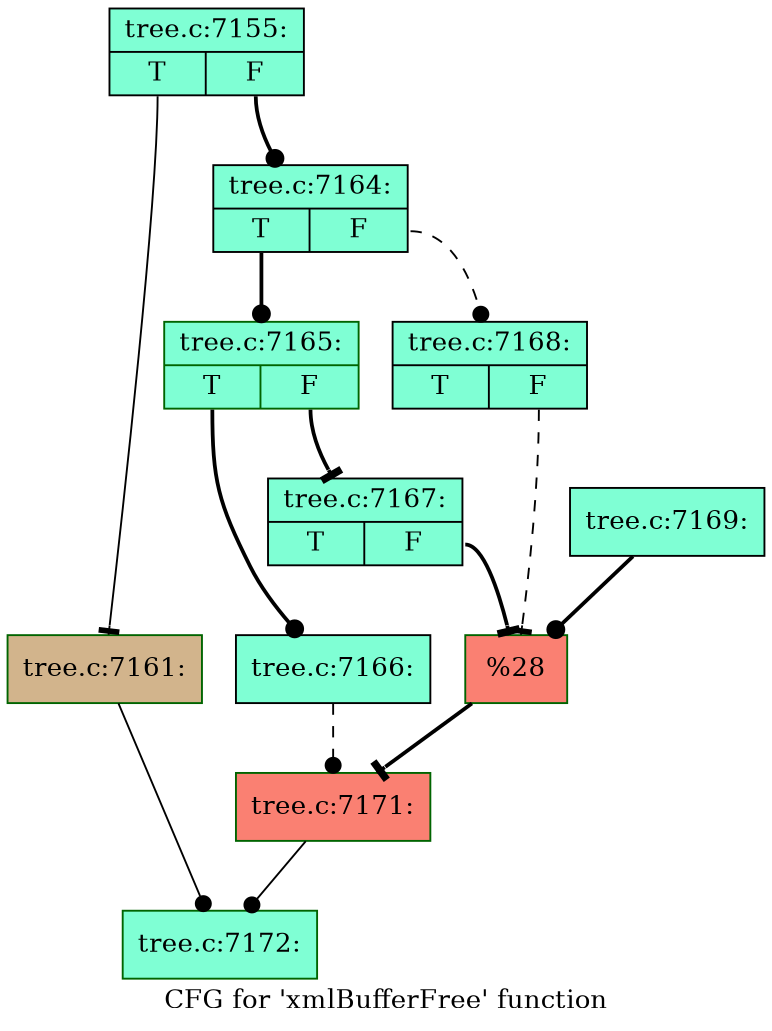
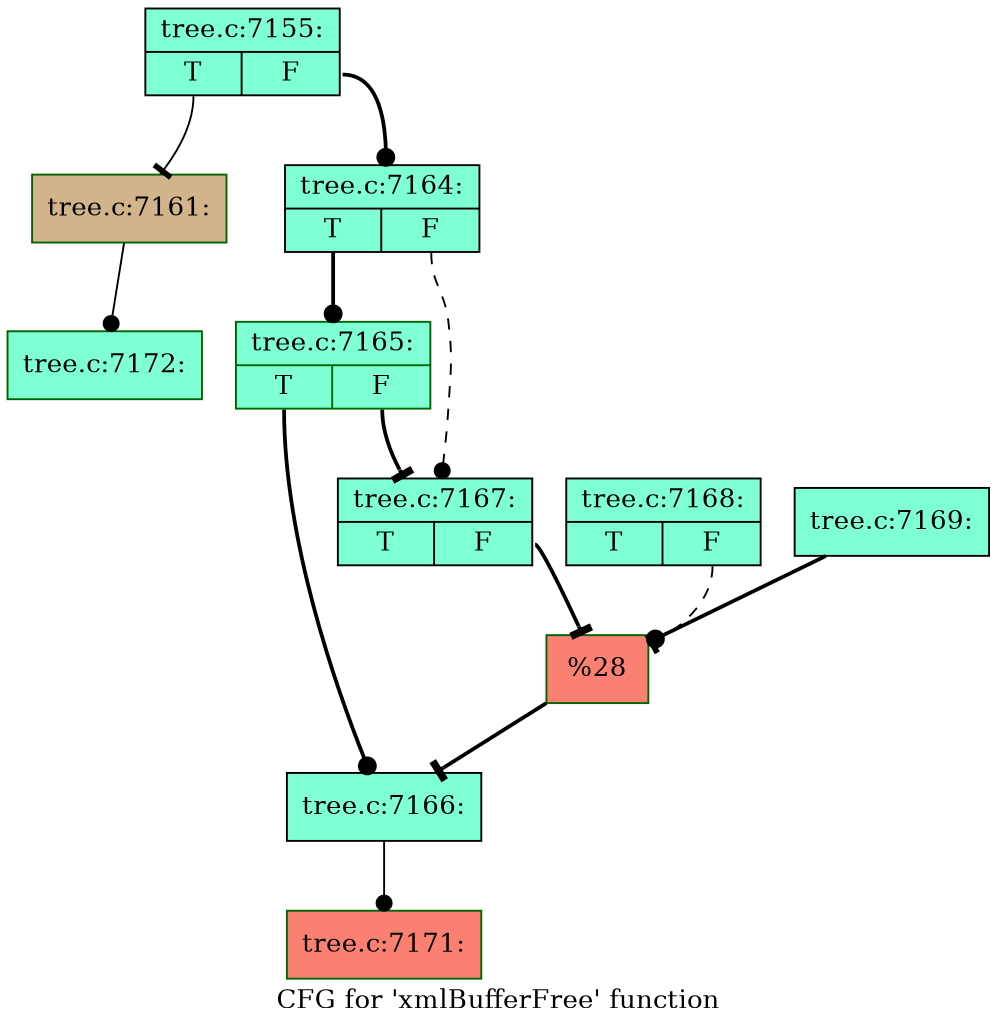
(456, 257) -> (451, 357)
(333, 731) -> (384, 868)
(429, 735) -> (495, 735)
(281, 870) -> none
